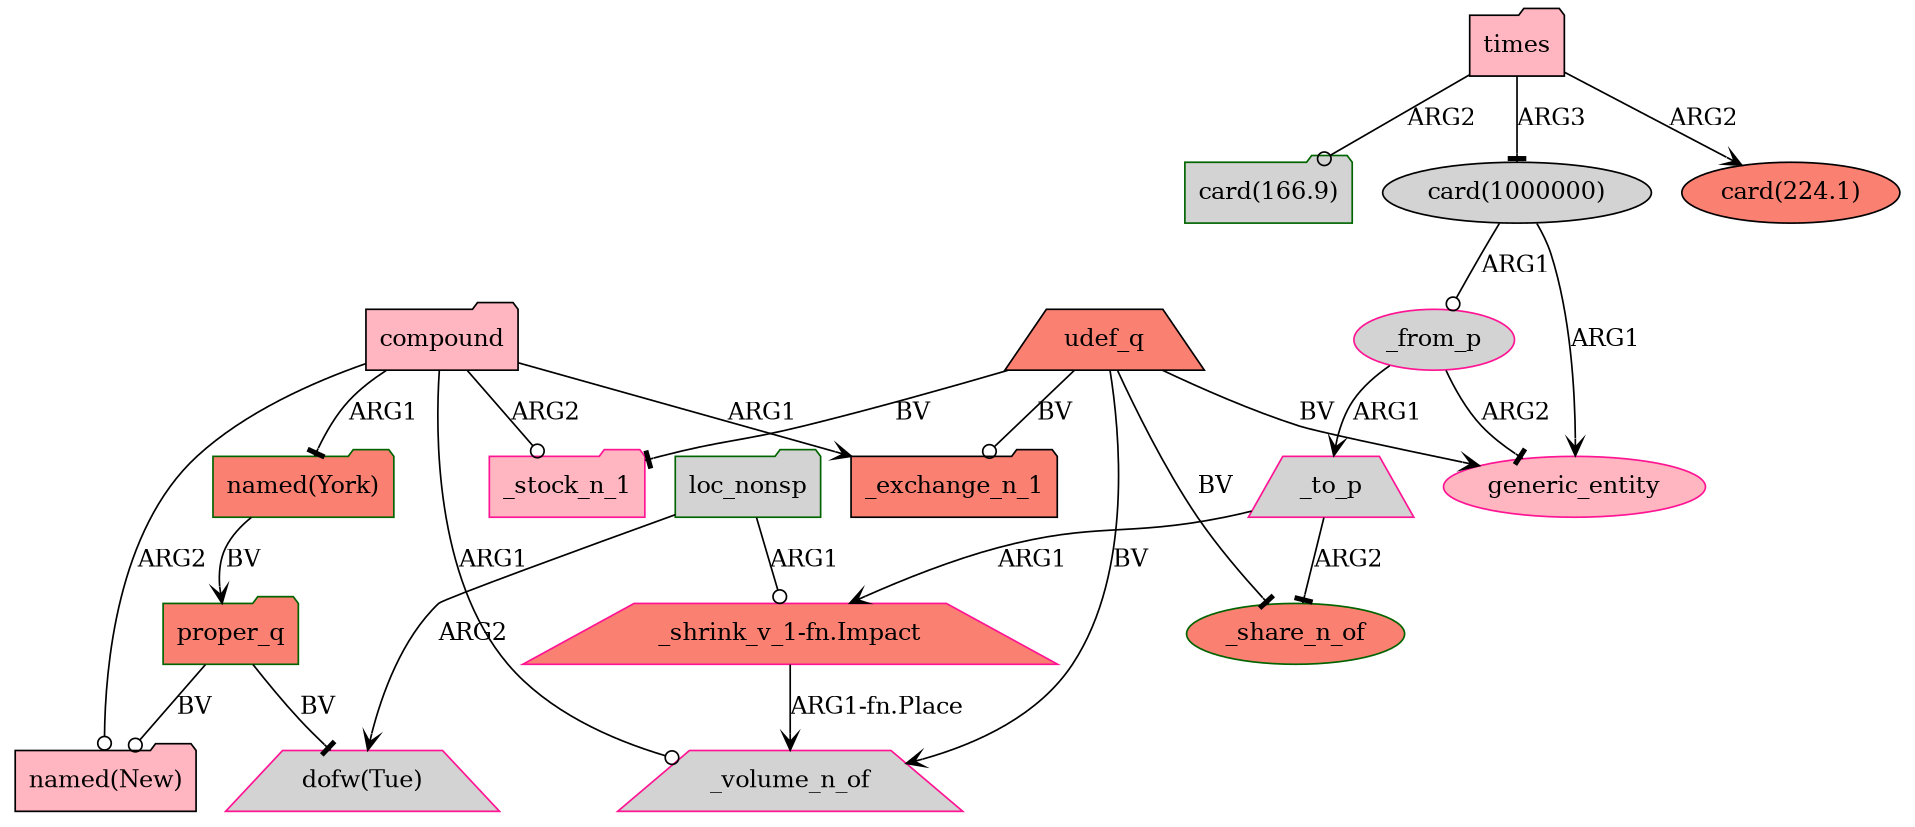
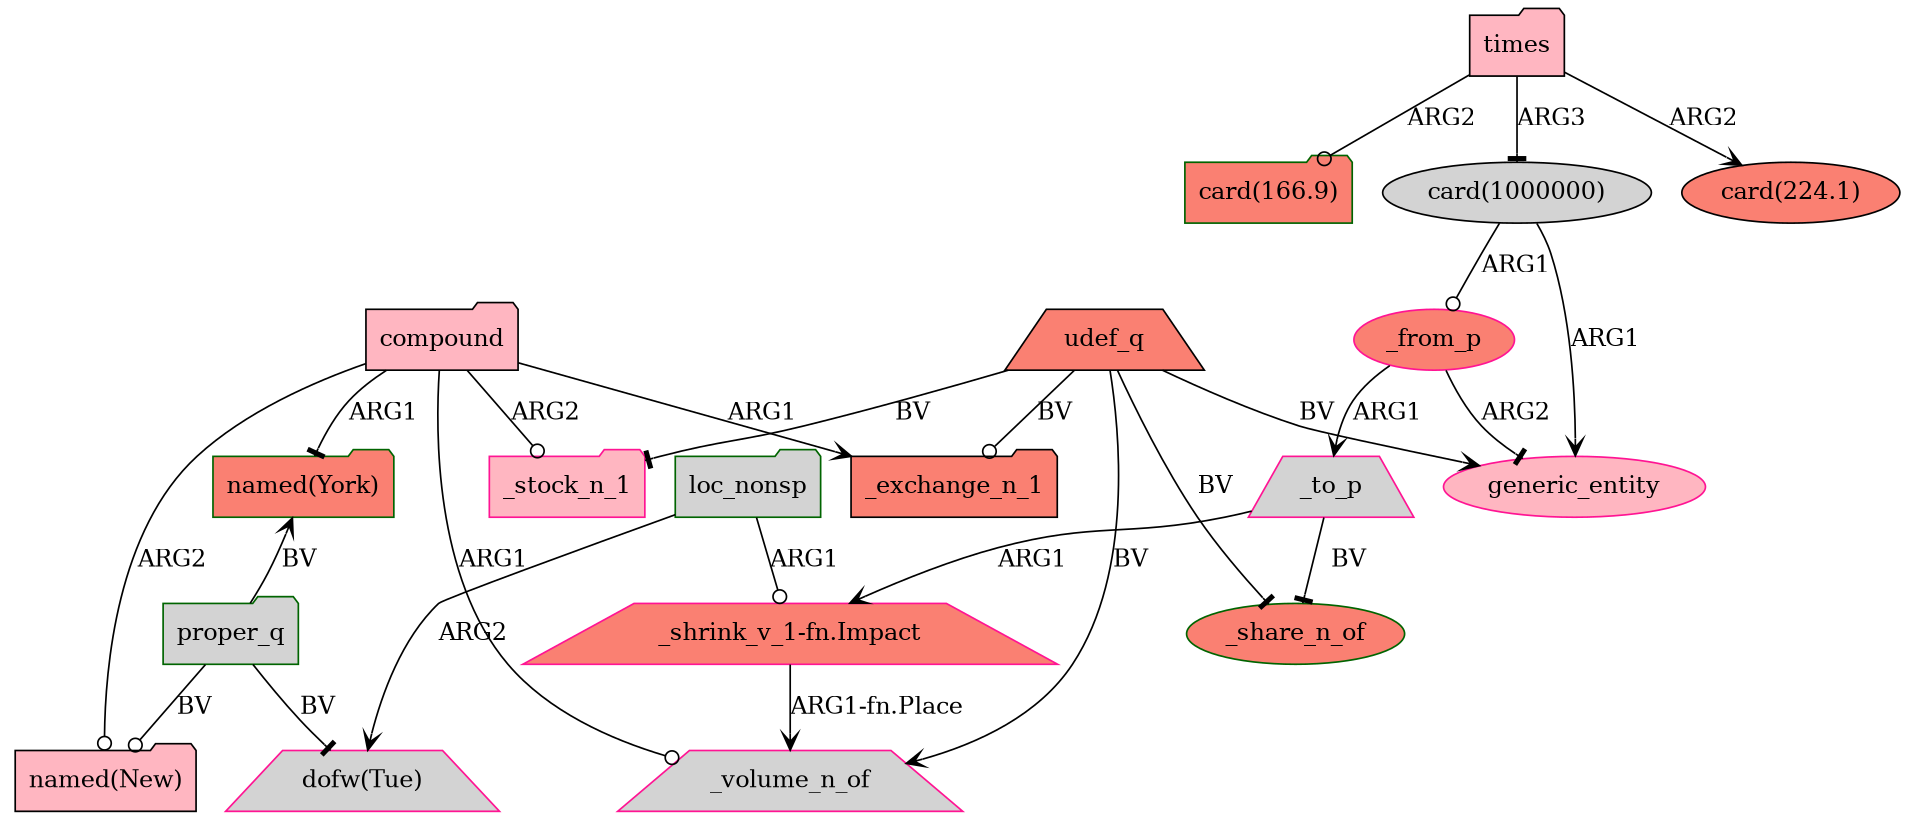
(1269, 193) -> (1269, 193)
(1434, 340) -> (1434, 340)
(226, 547) -> (270, 569)
(1349, 560) -> (1349, 560)
(231, 634) -> (231, 634)
